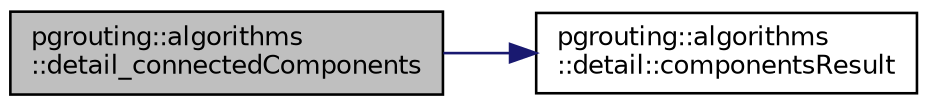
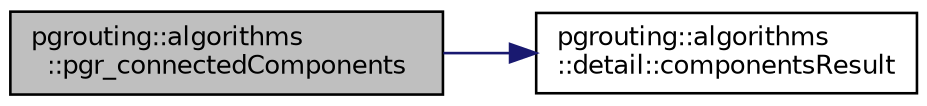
(227, 53) -> (227, 53)
